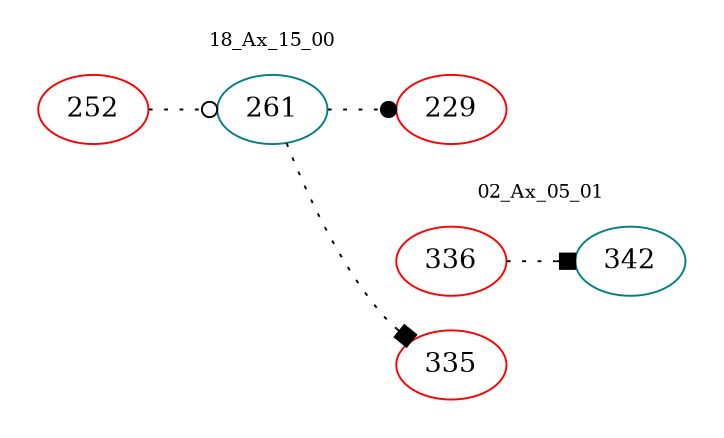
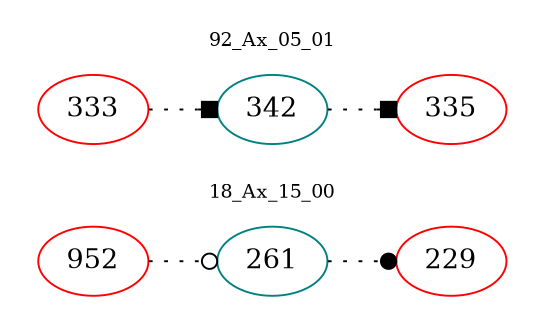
(93, 109) -> (93, 261)
(541, 193) -> (272, 41)
(333, 241) -> (352, 109)
(451, 261) -> (93, 109)
